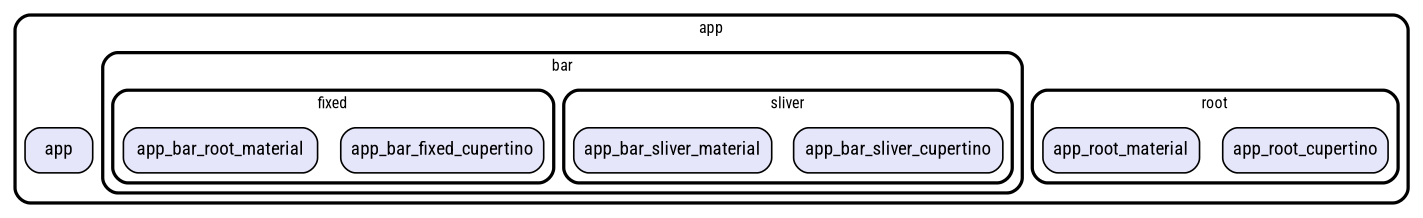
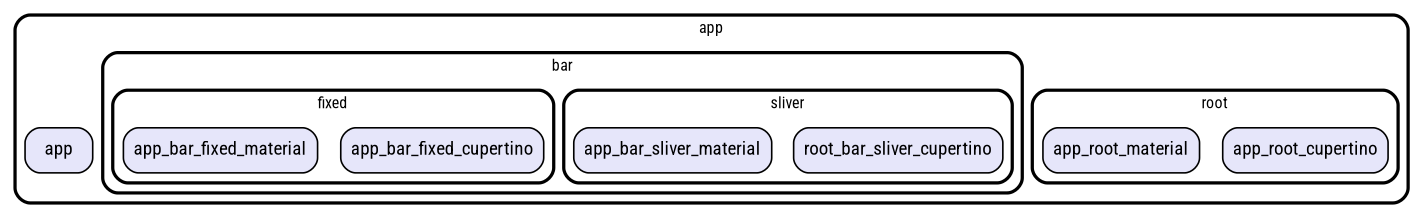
(220, 150) -> (220, 150)
(898, 150) -> (898, 150)
